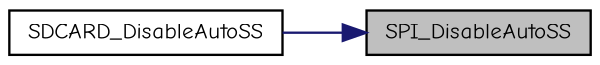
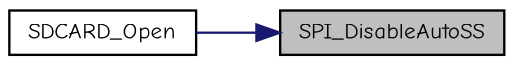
(146, 33) -> (103, 33)
